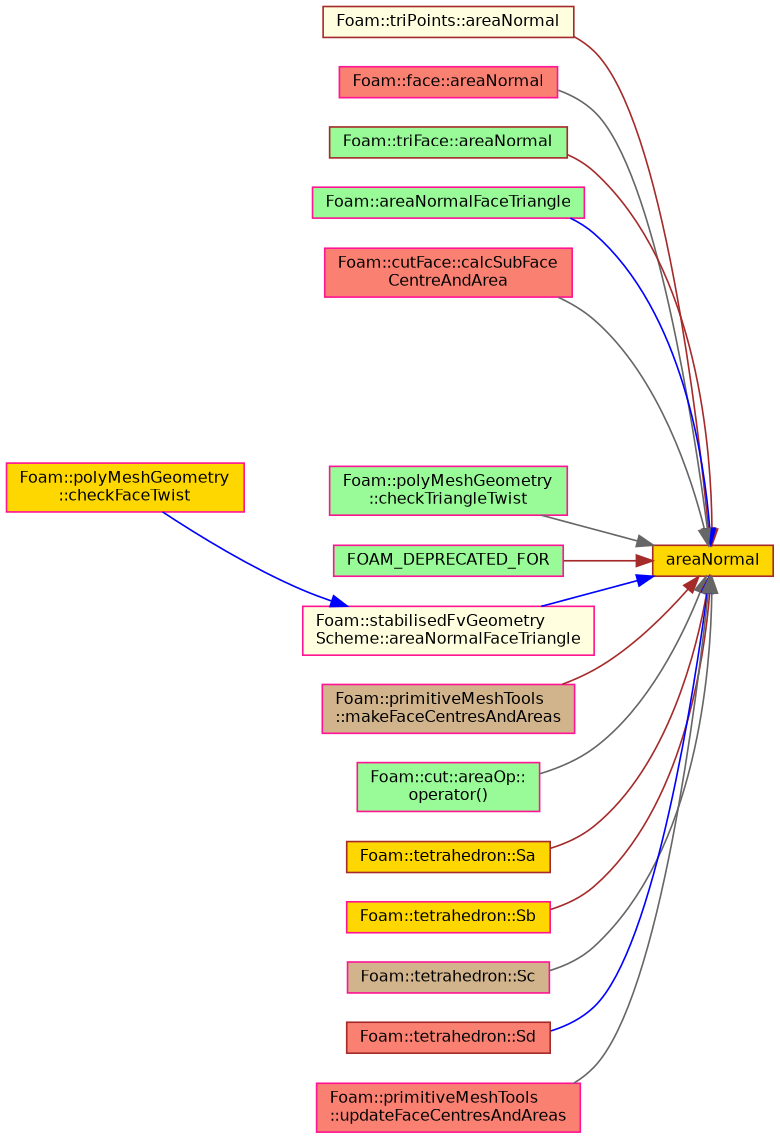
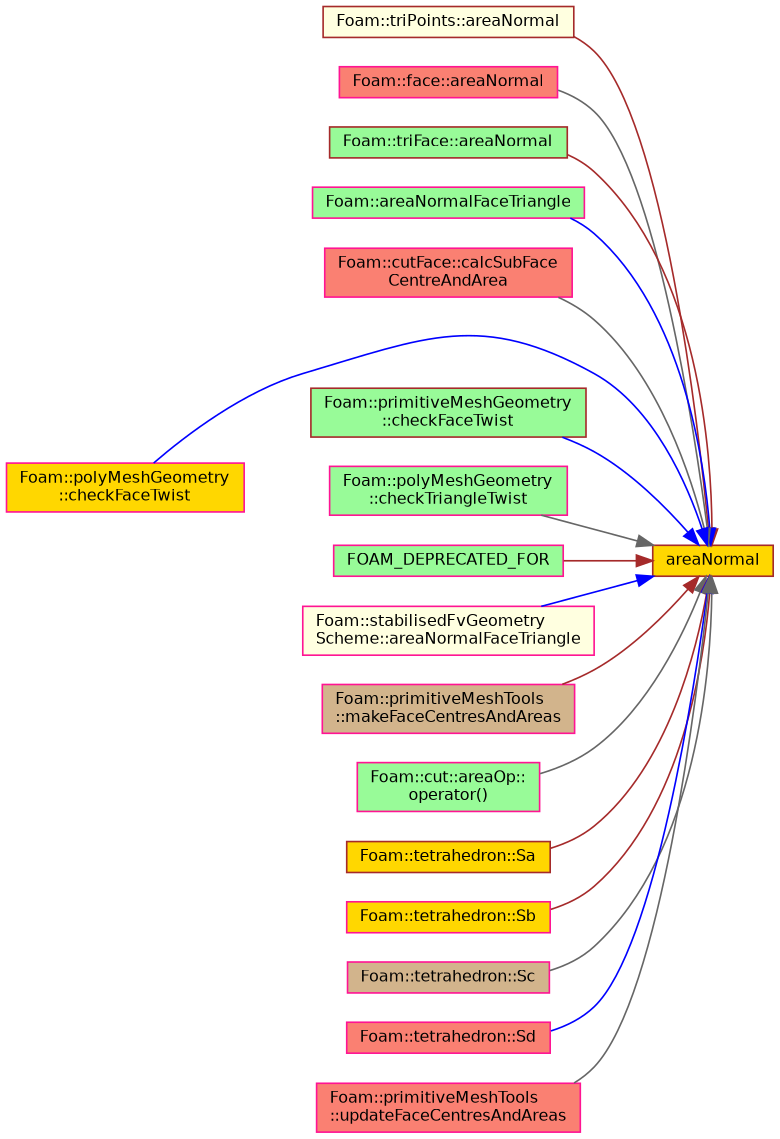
none -> (448, 413)
(245, 562) -> (459, 336)
(448, 1038) -> (448, 1038)
